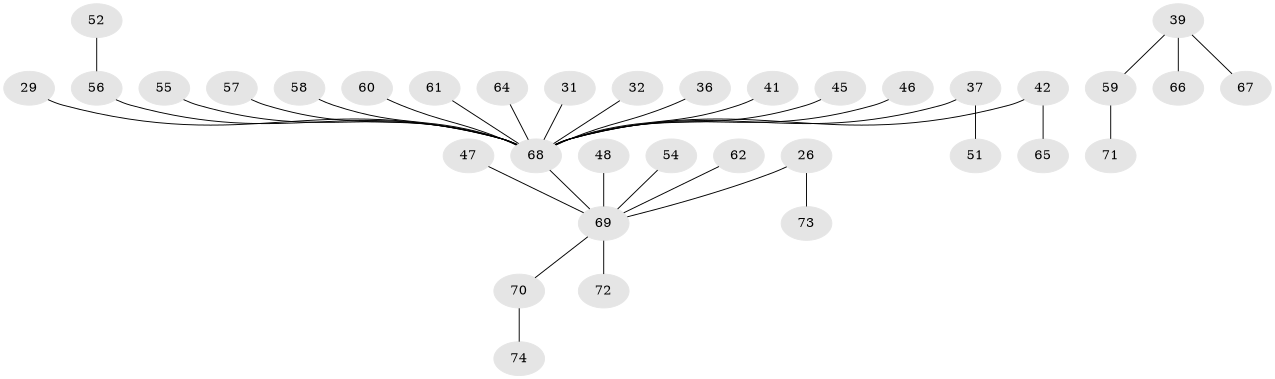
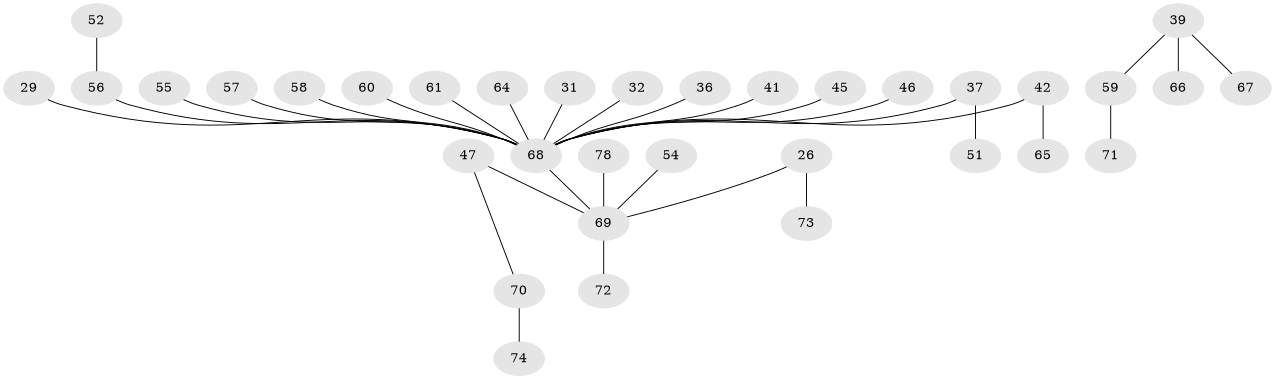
(604, 156) -> (604, 156)
(739, 156) -> none
(561, 257) -> (494, 223)
